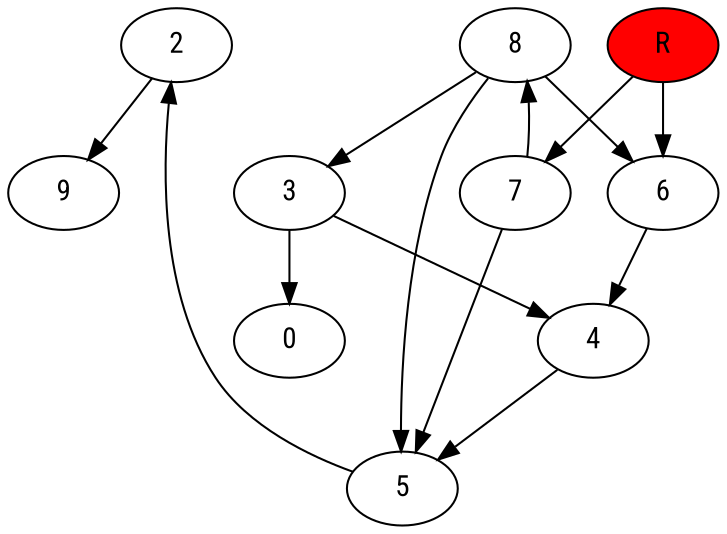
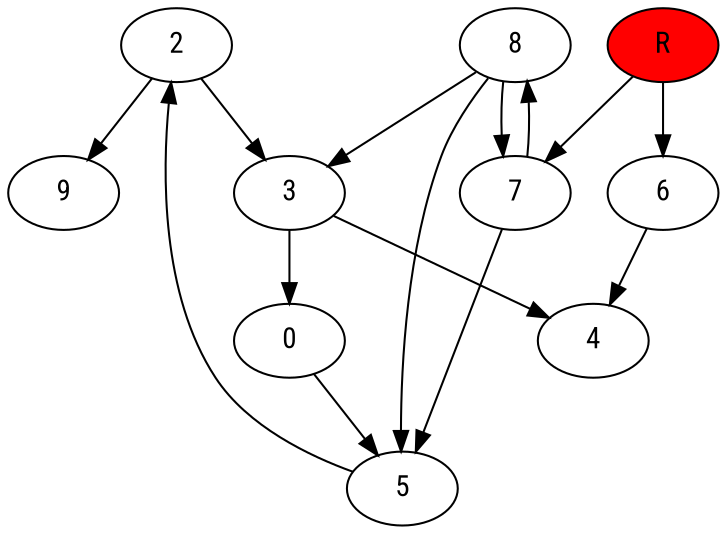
(580, 110) -> (502, 108)
none -> (227, 111)
(506, 408) -> (340, 407)
